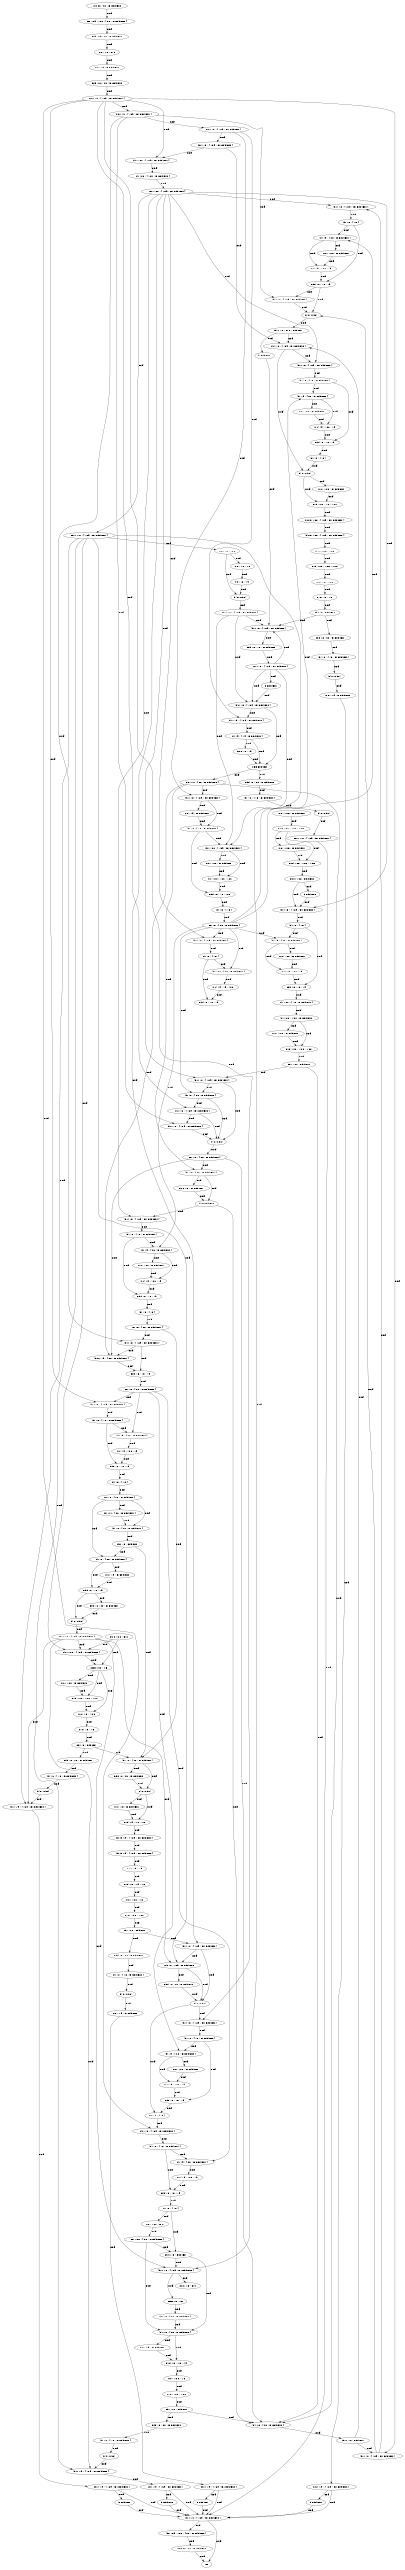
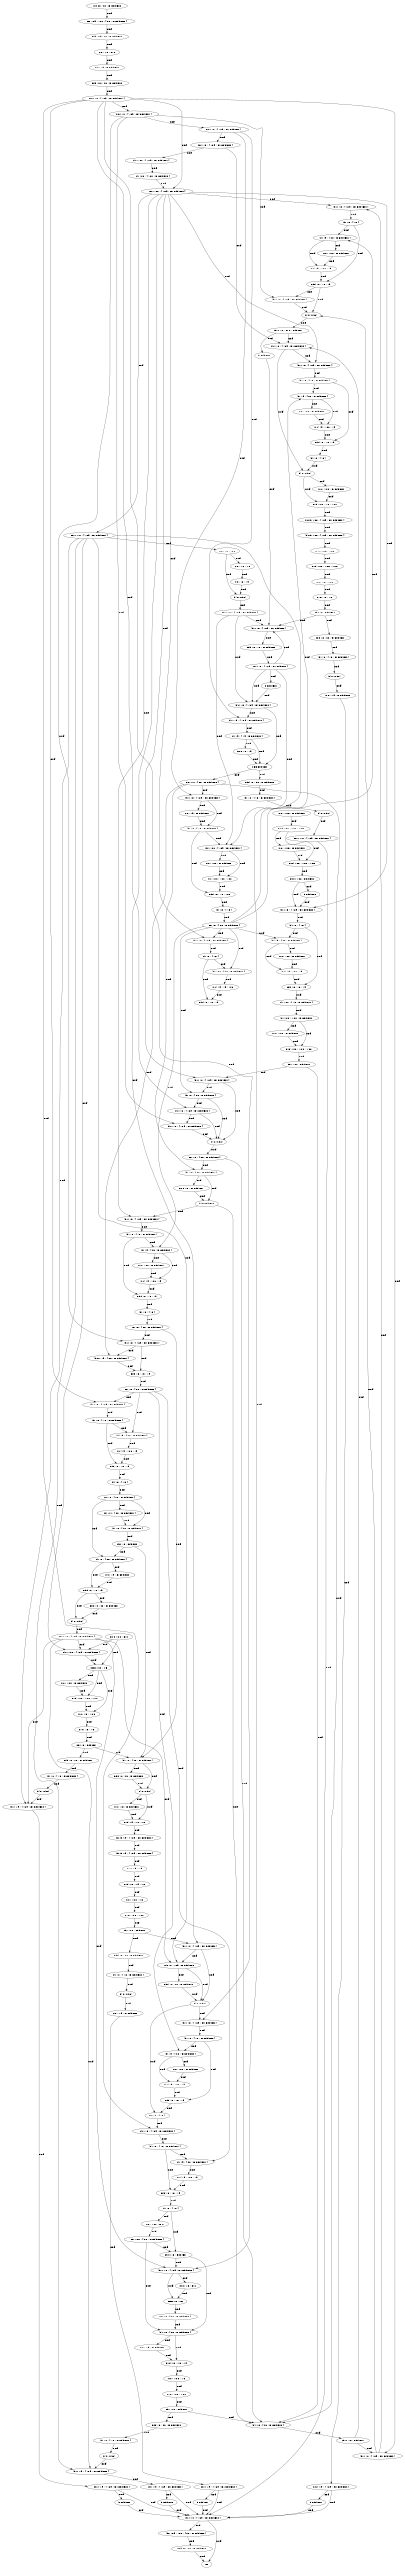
(164, 114) -> (182, 121)
(112, 1232) -> none
none -> (182, 2293)
